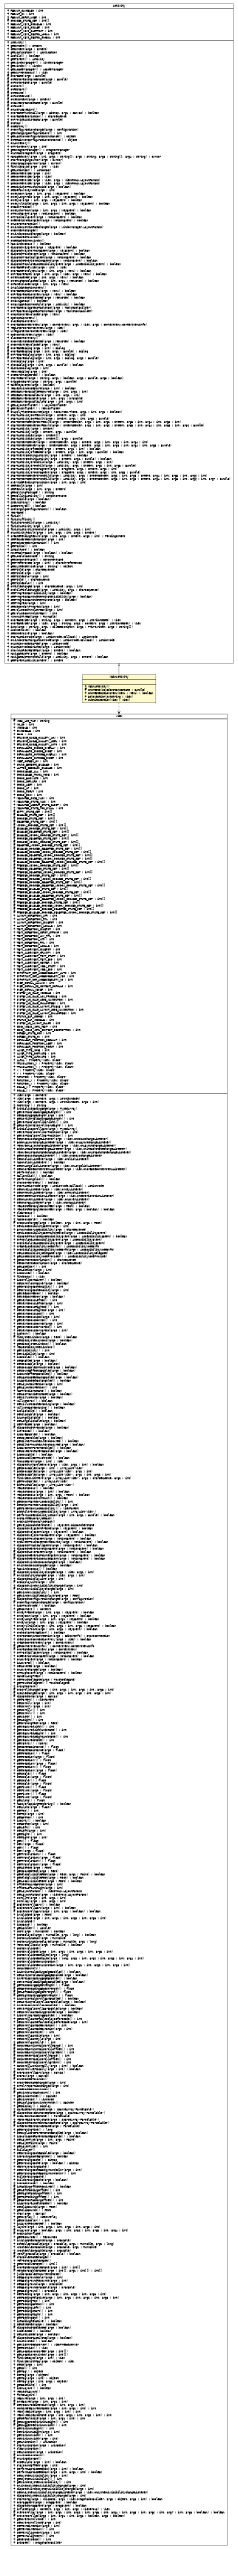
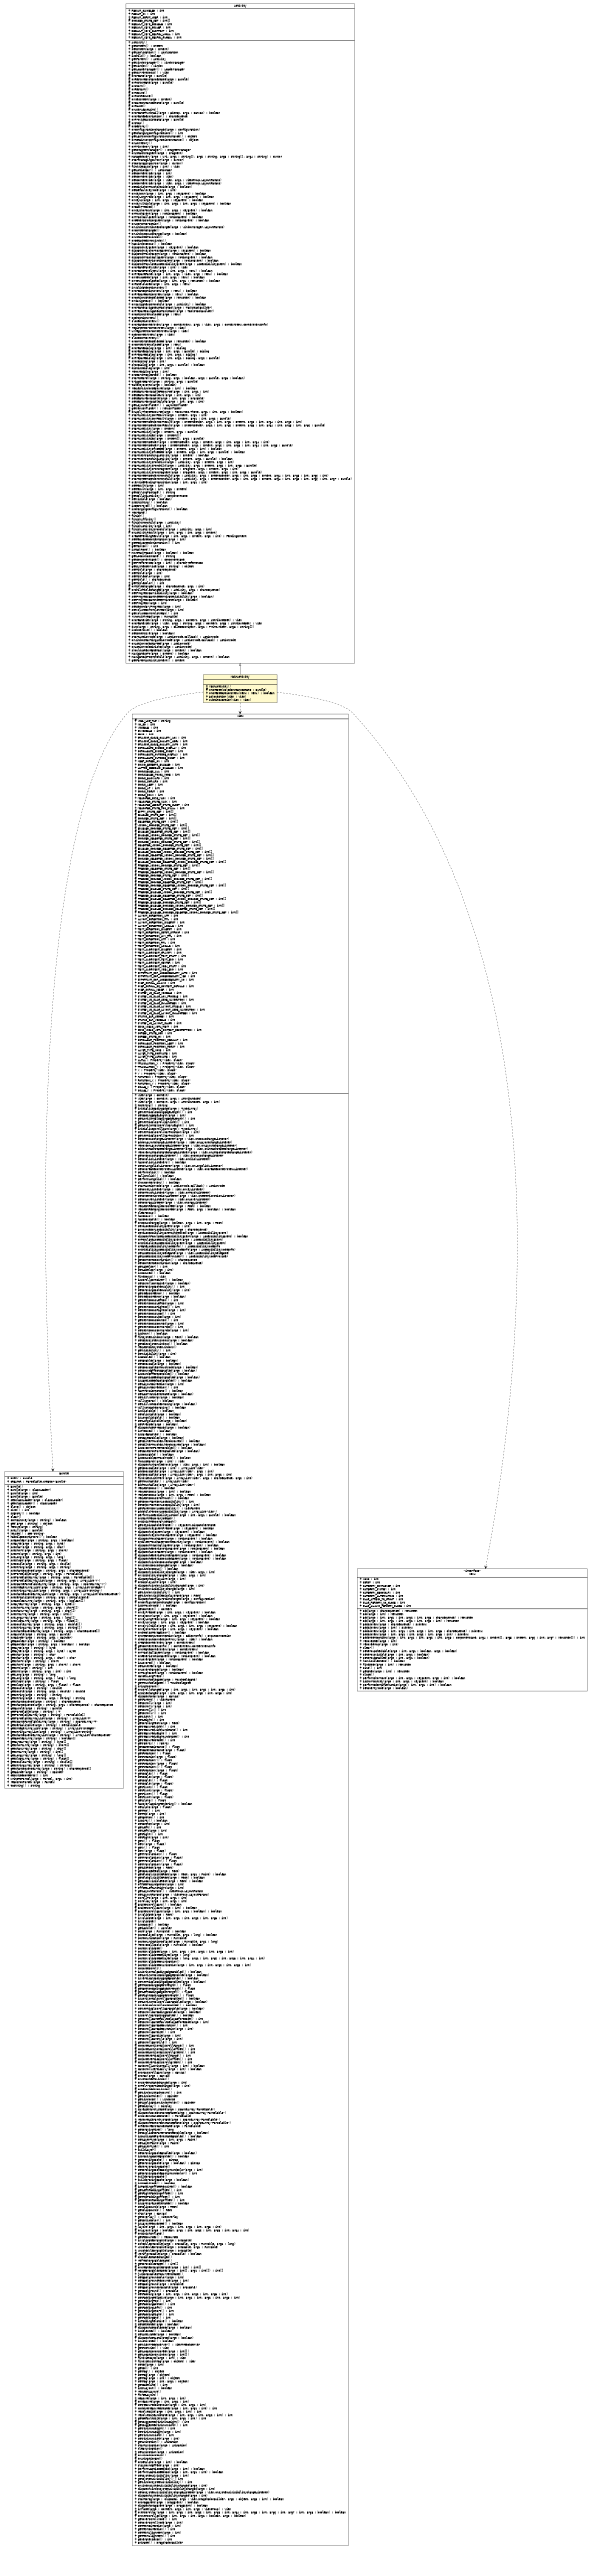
(109, 697) -> (226, 697)
none -> (64, 1630)
none -> (472, 1630)
